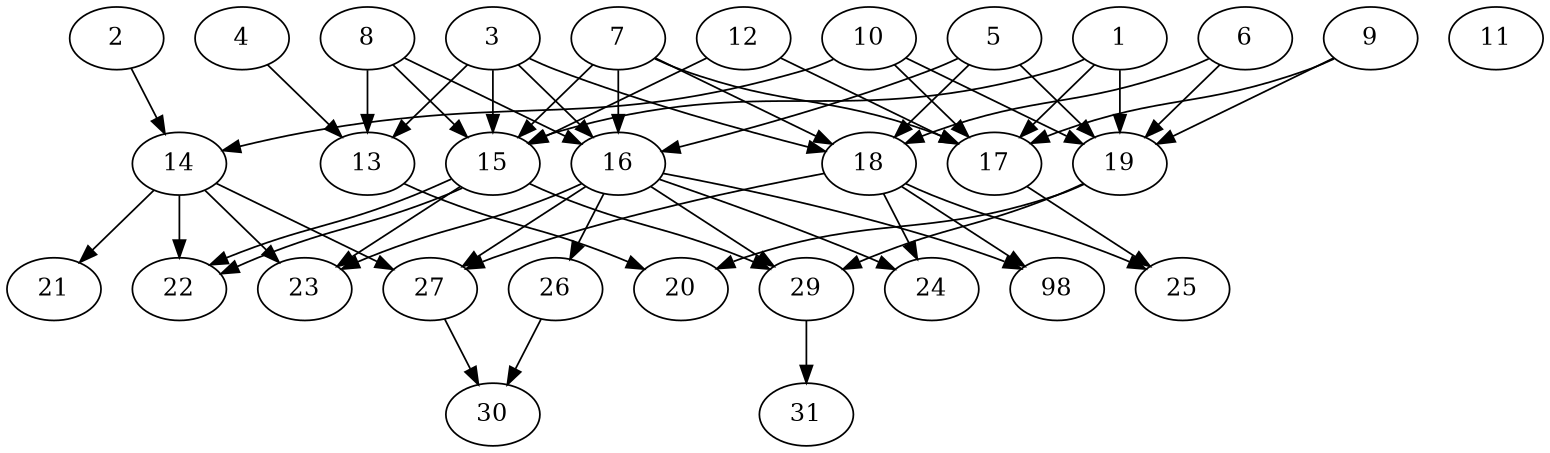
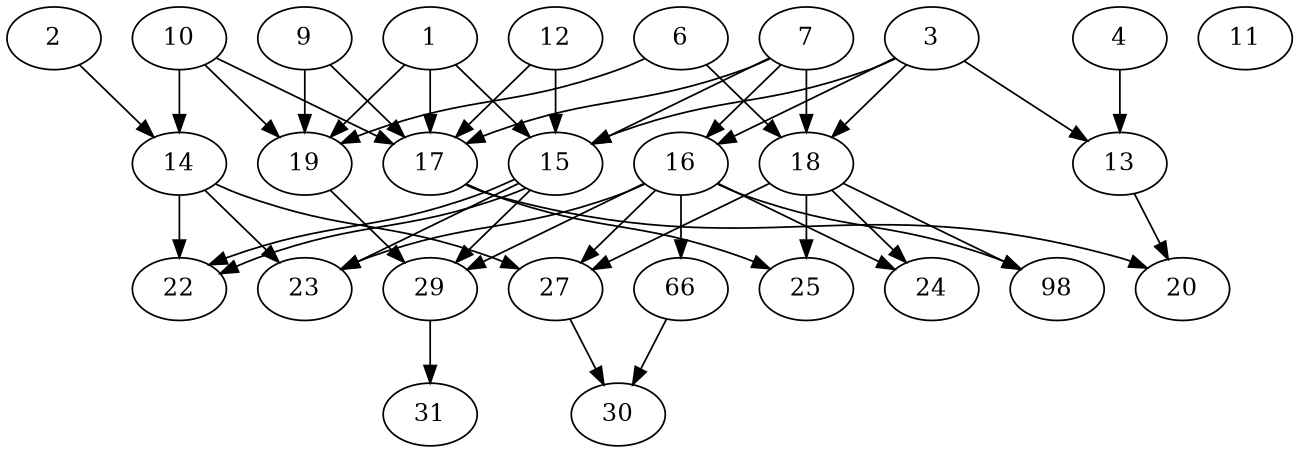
(367, 38) -> none
(994, 38) -> none
(927, 223) -> (781, 227)
(54, 289) -> none
(556, 289) -> (681, 289)
